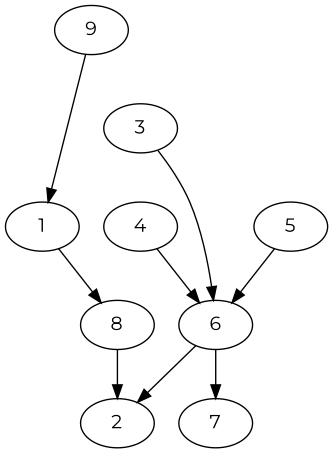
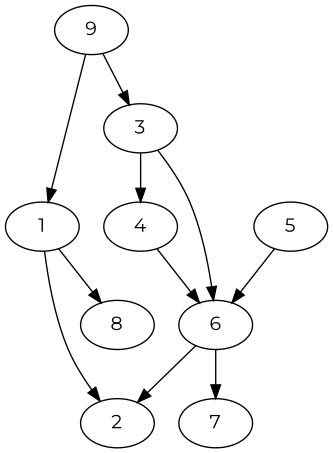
none -> (113, 73)
none -> (141, 171)
(117, 367) -> (59, 324)
